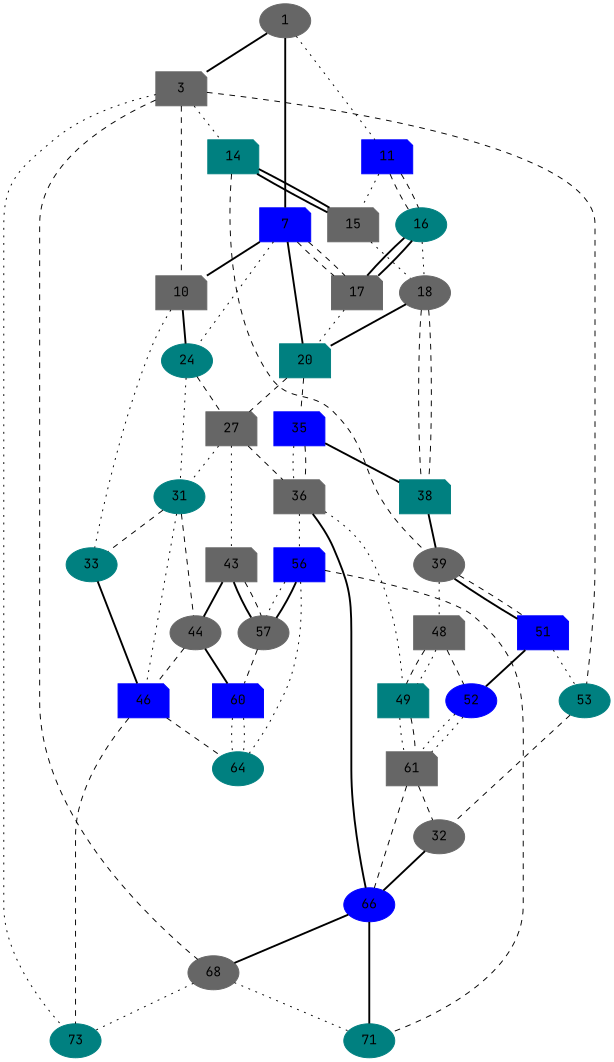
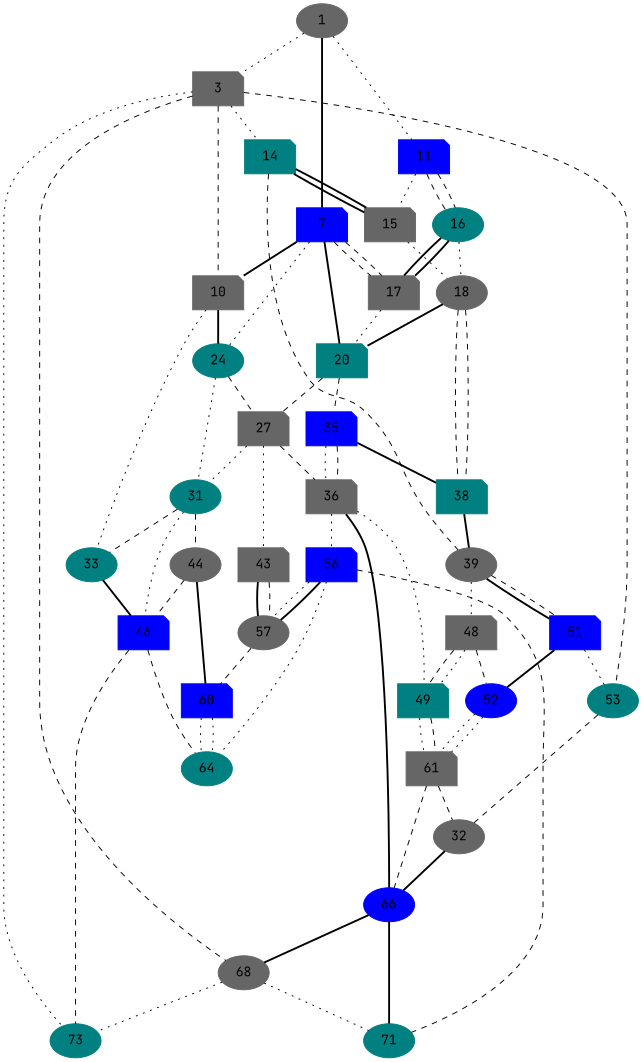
(237, 53) -> (274, 53)
(213, 599) -> none
